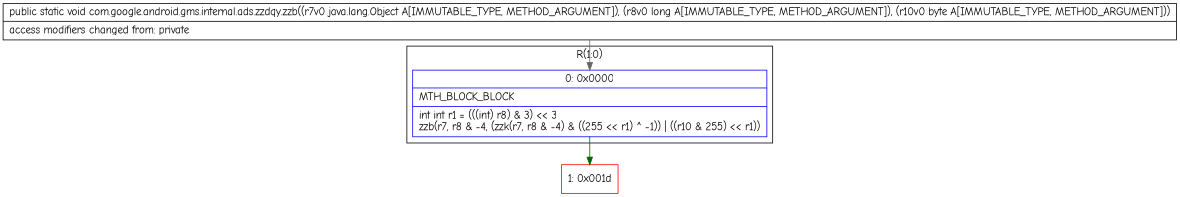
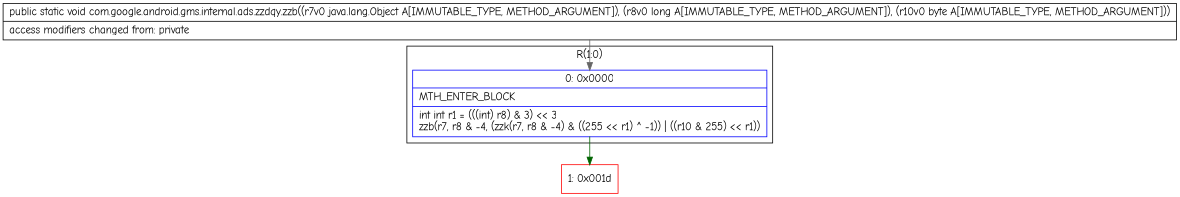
(467, 97) -> (467, 97)
